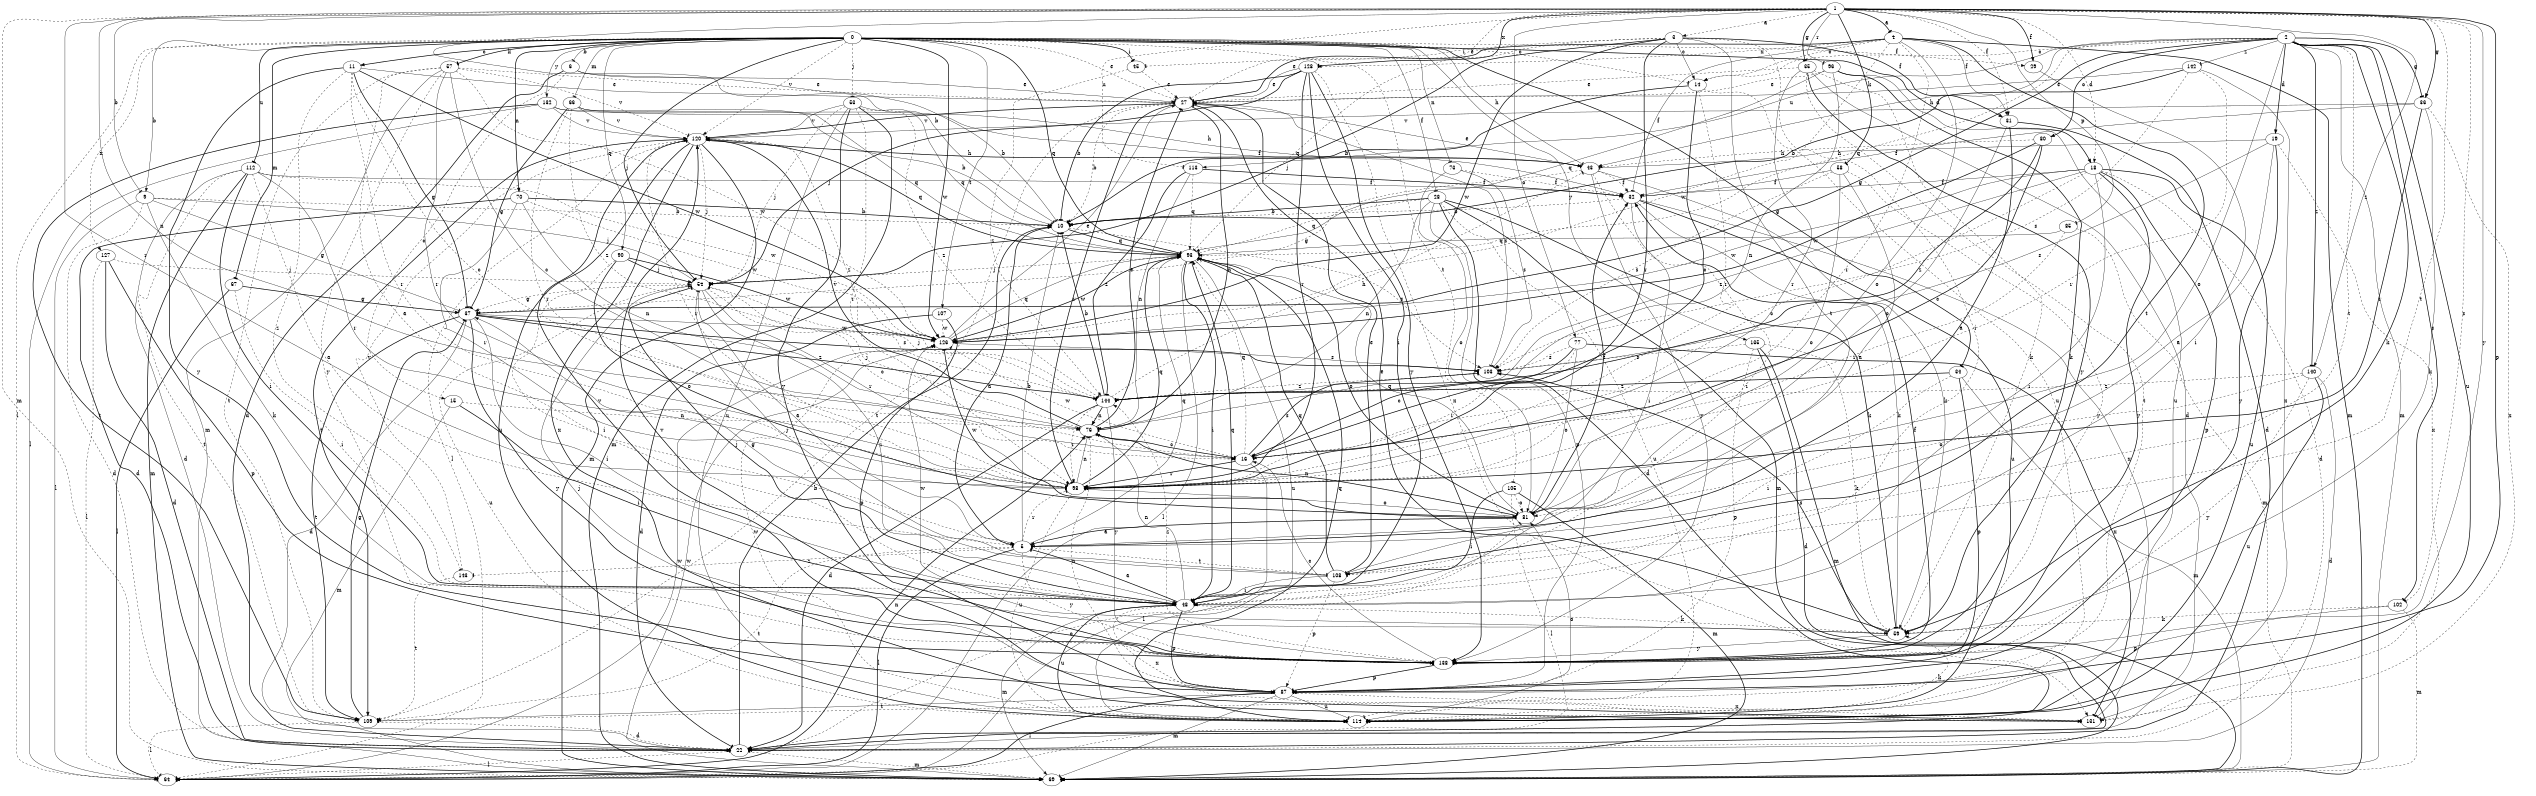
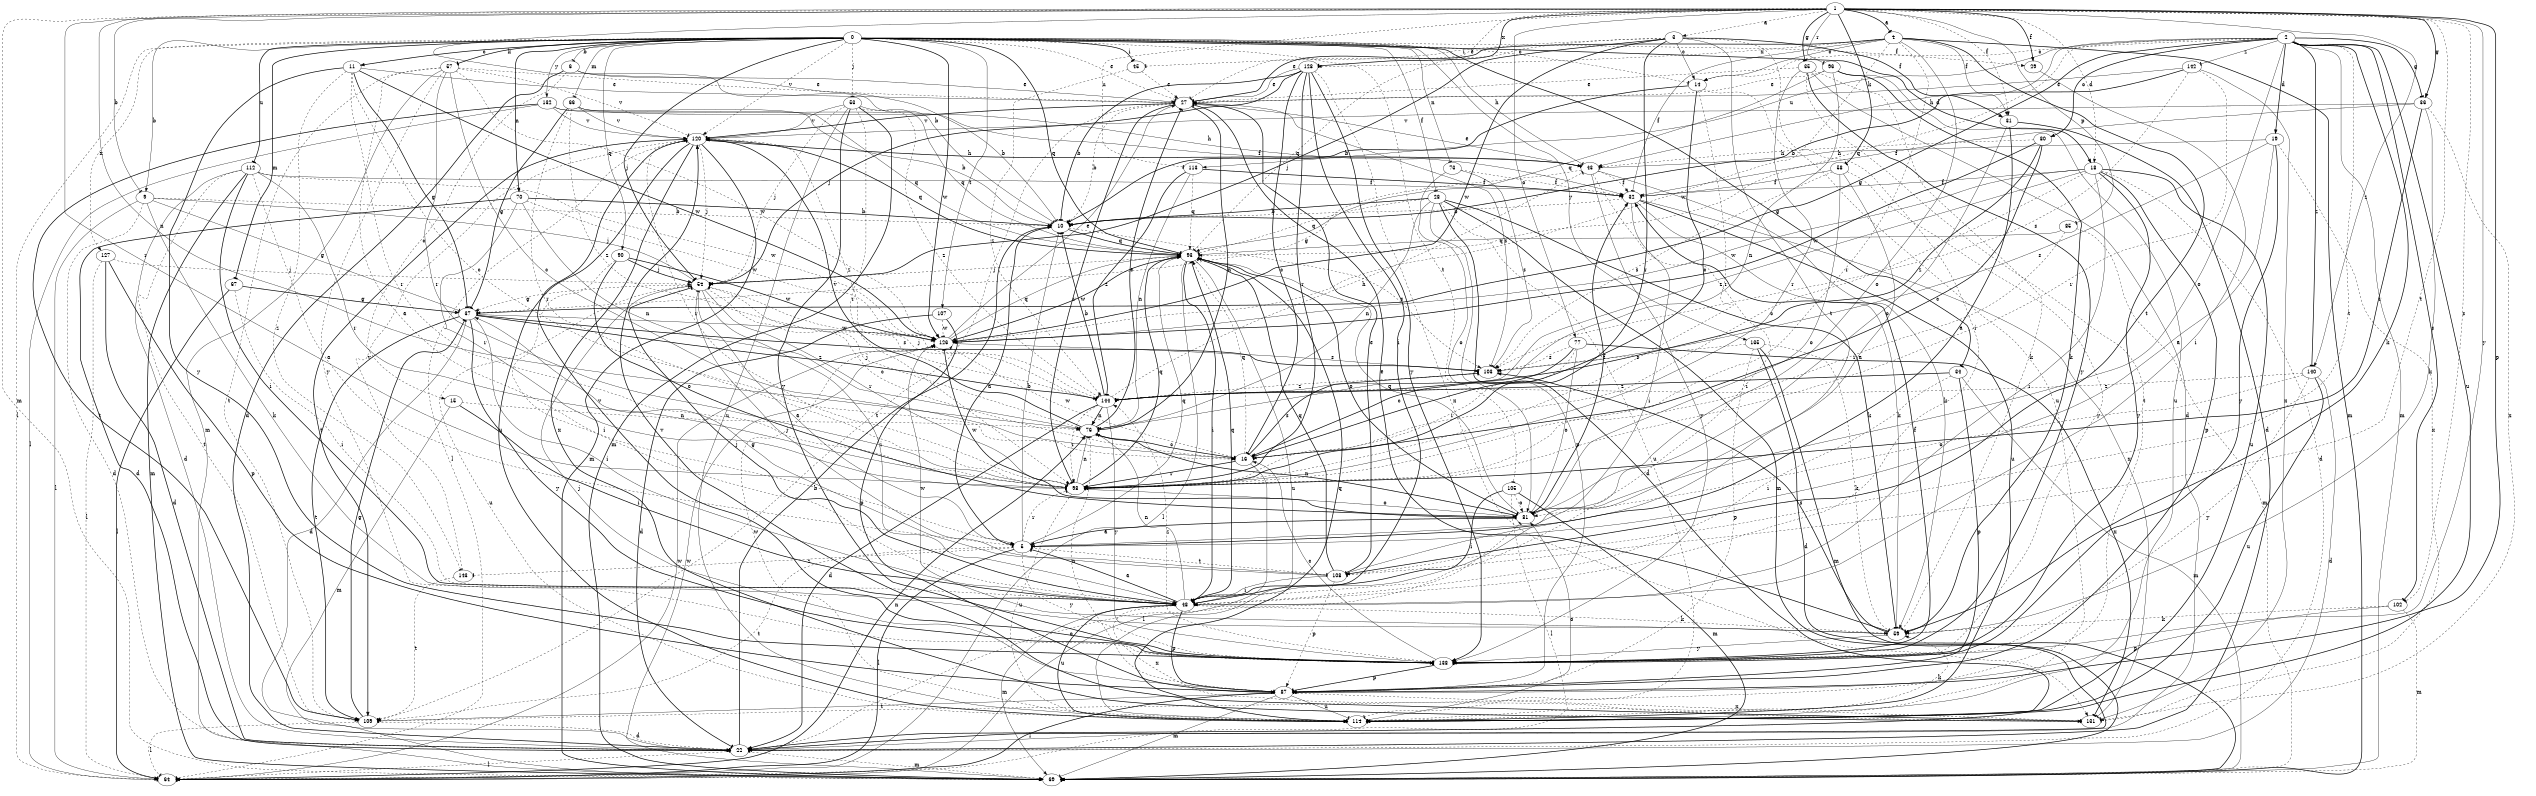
(1800, 57) -> (1800, 57)
none -> (1276, 257)
